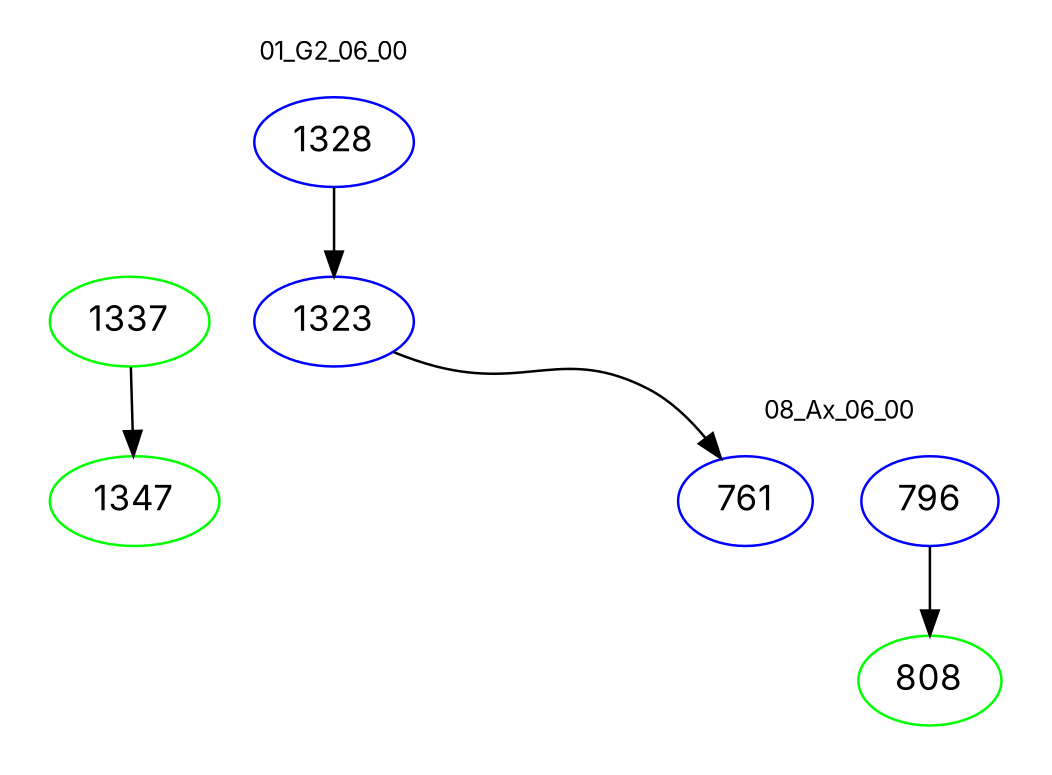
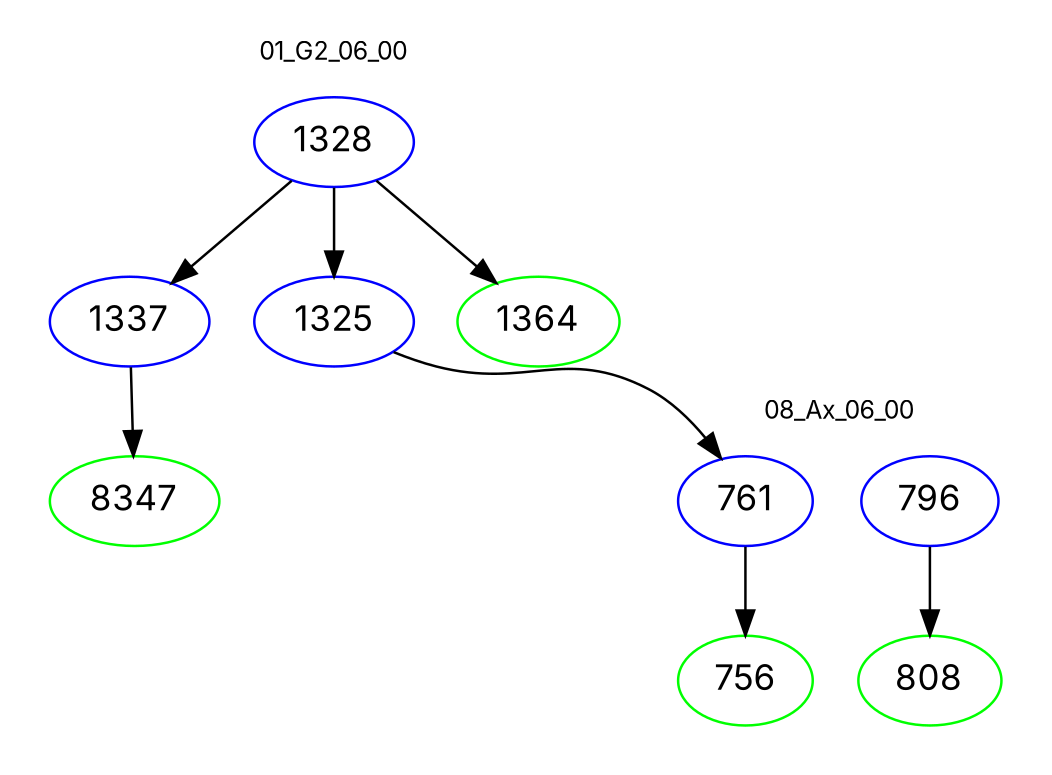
none -> (241, 224)
(130, 322) -> (130, 322)
(334, 322) -> (334, 322)
none -> (538, 322)
(135, 501) -> (135, 501)
none -> (745, 681)
